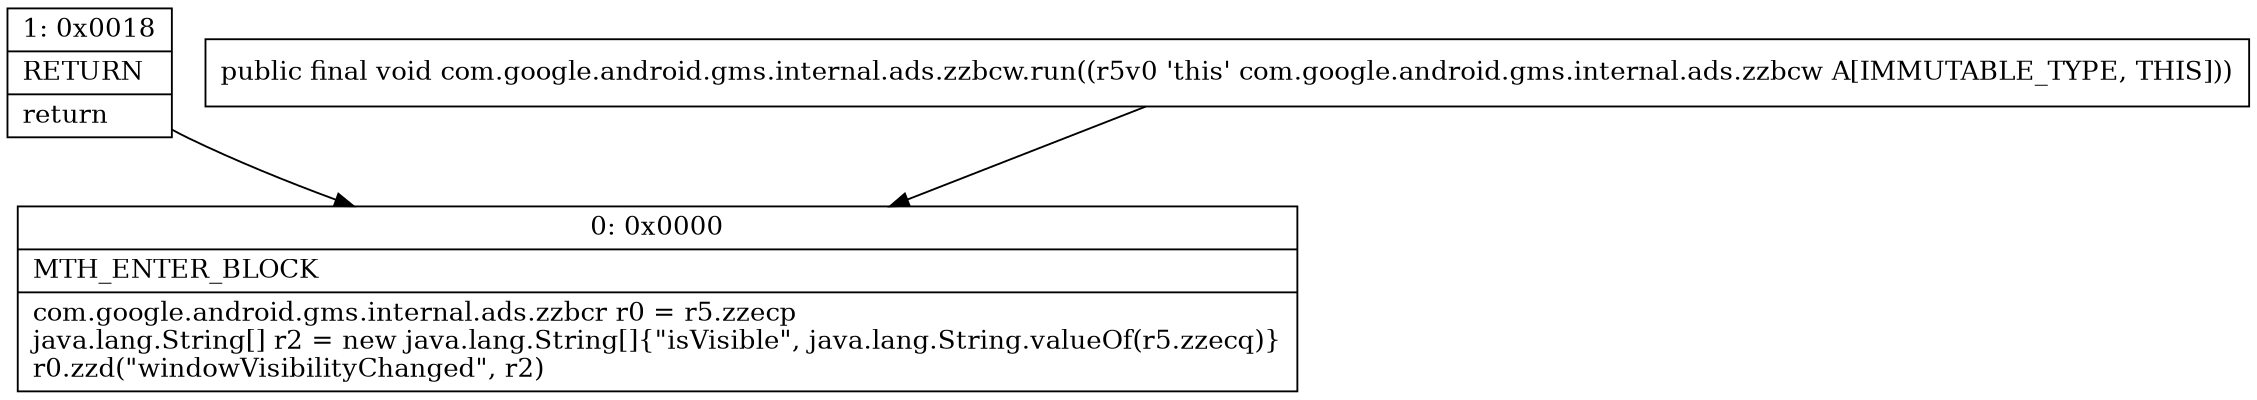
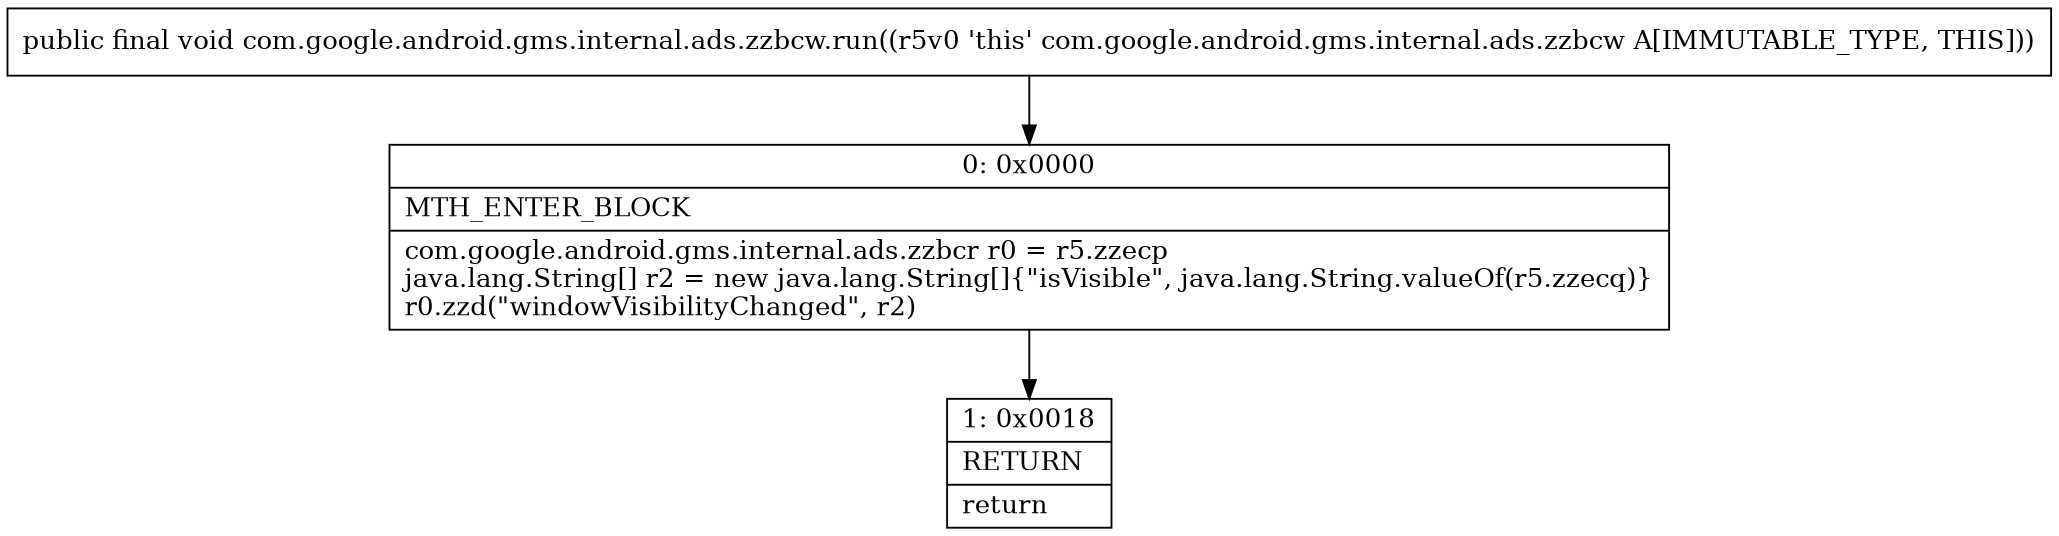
(253, 167) -> (1029, 355)
